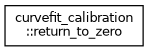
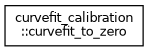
(74, 26) -> (74, 26)
